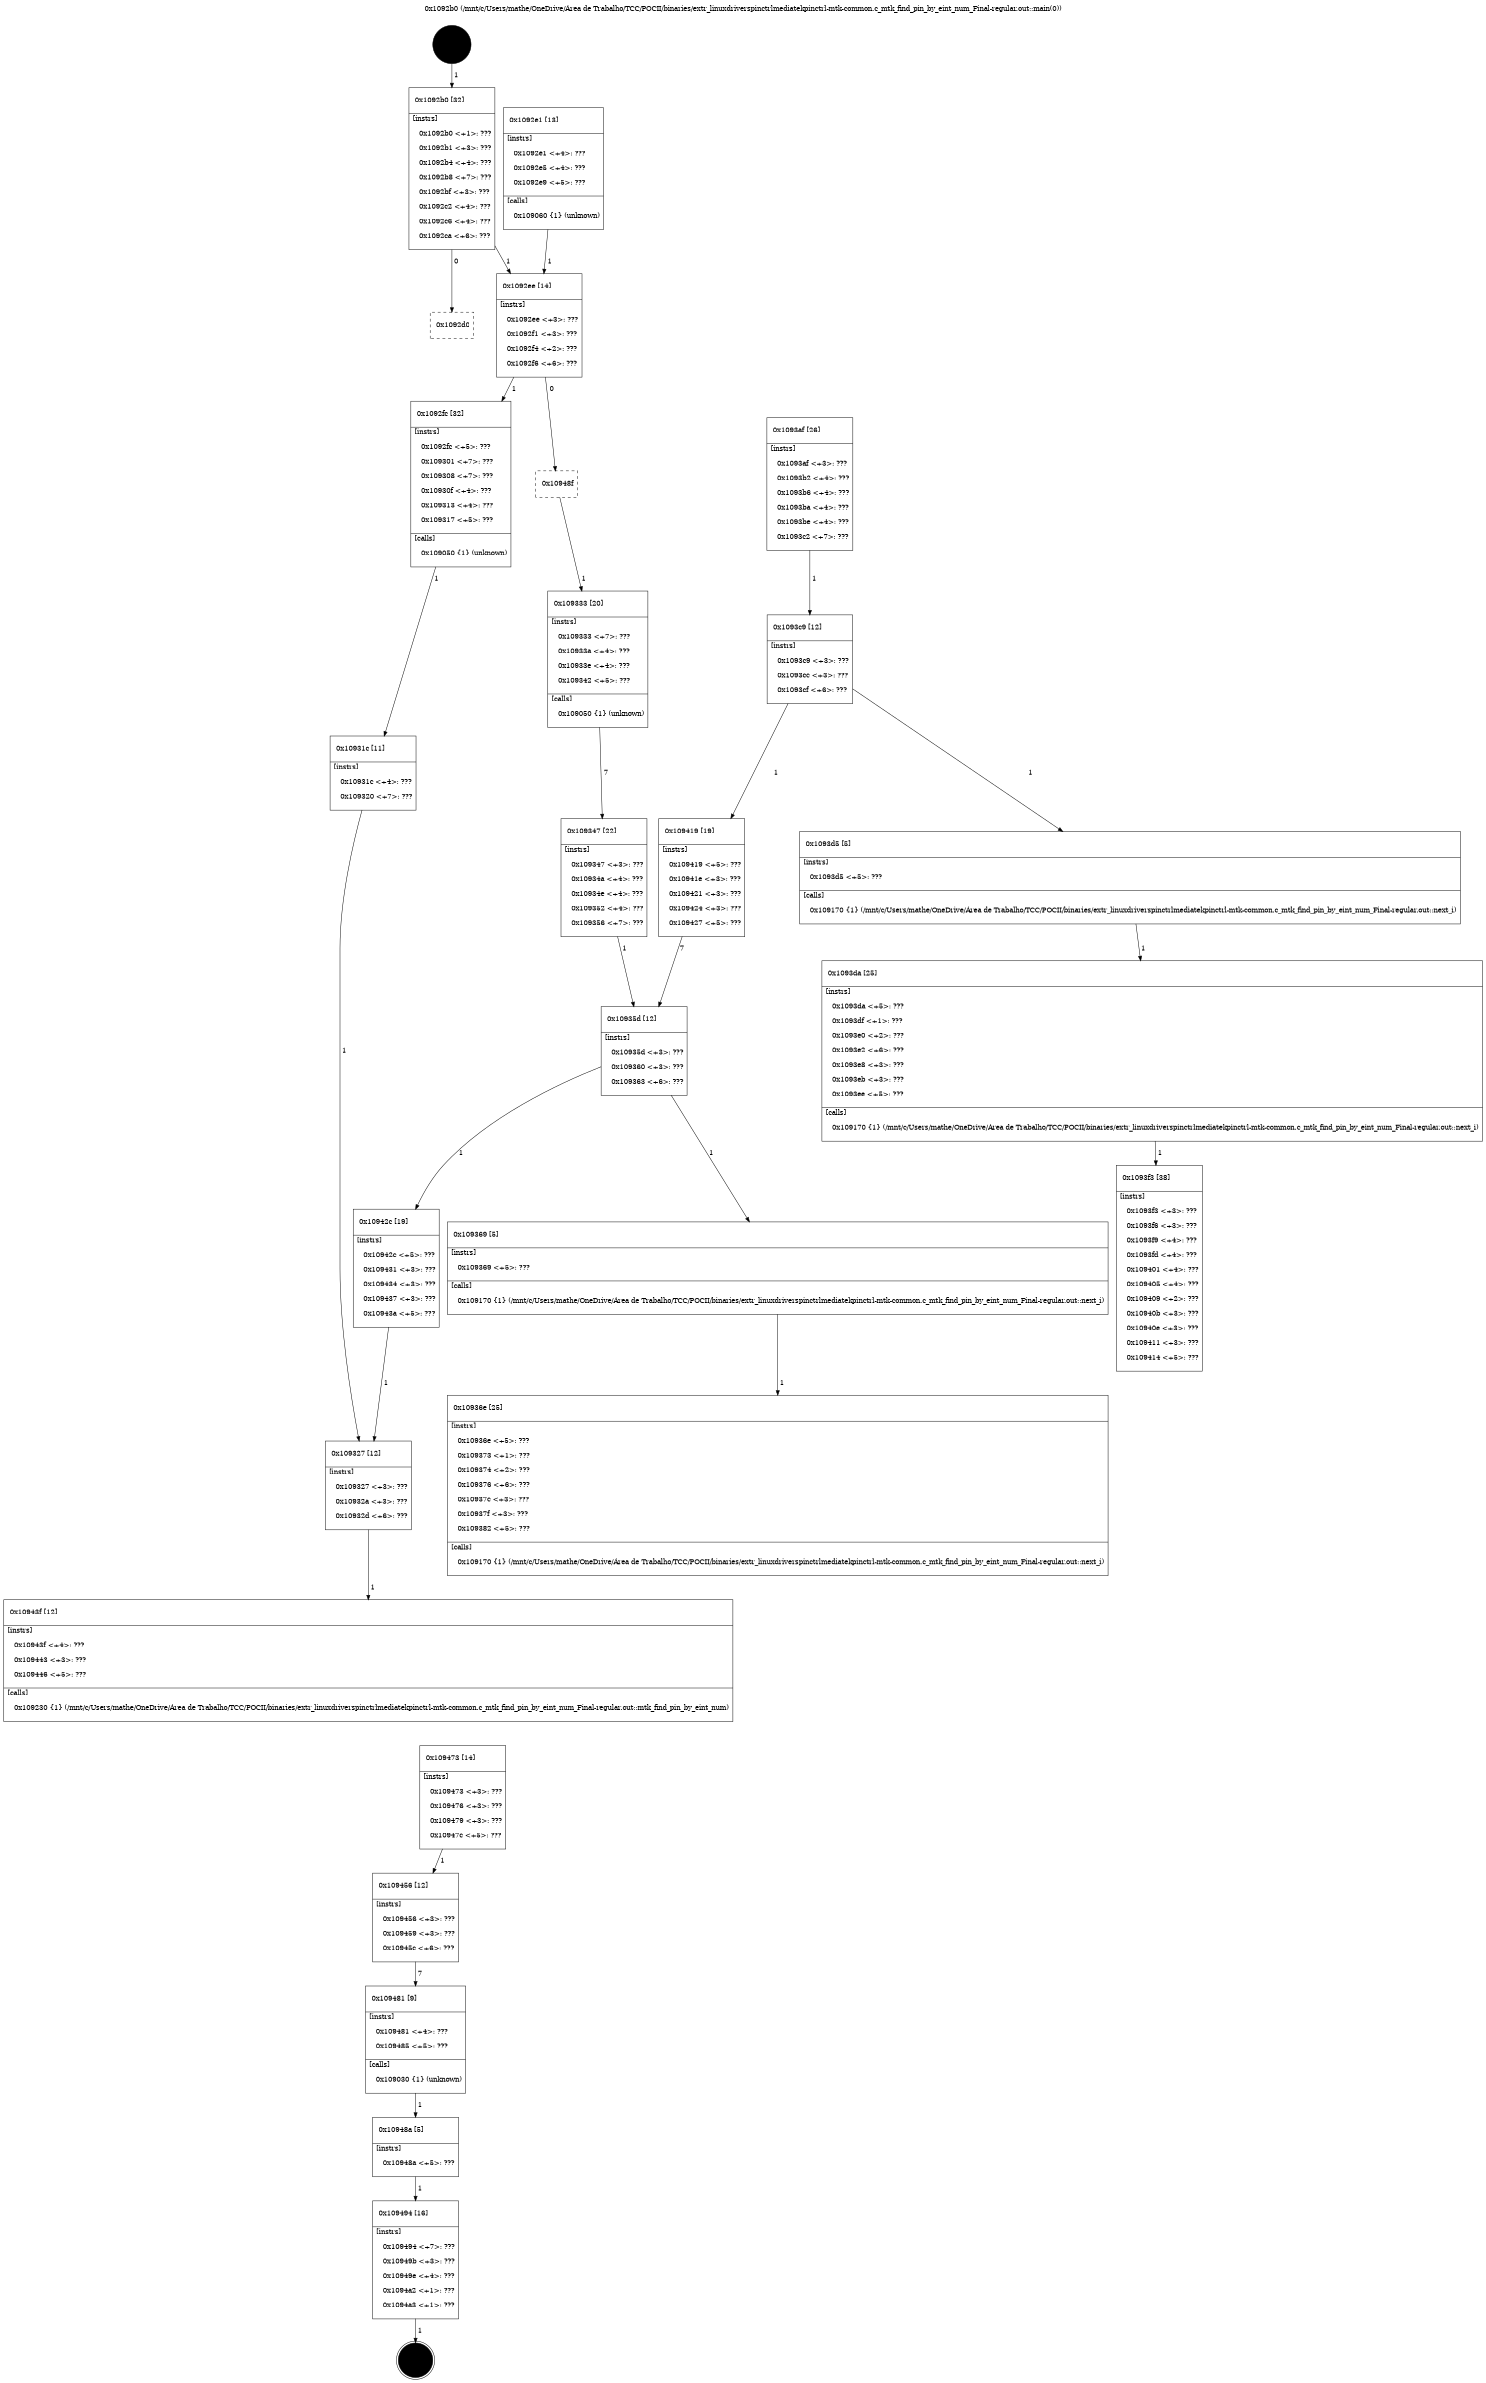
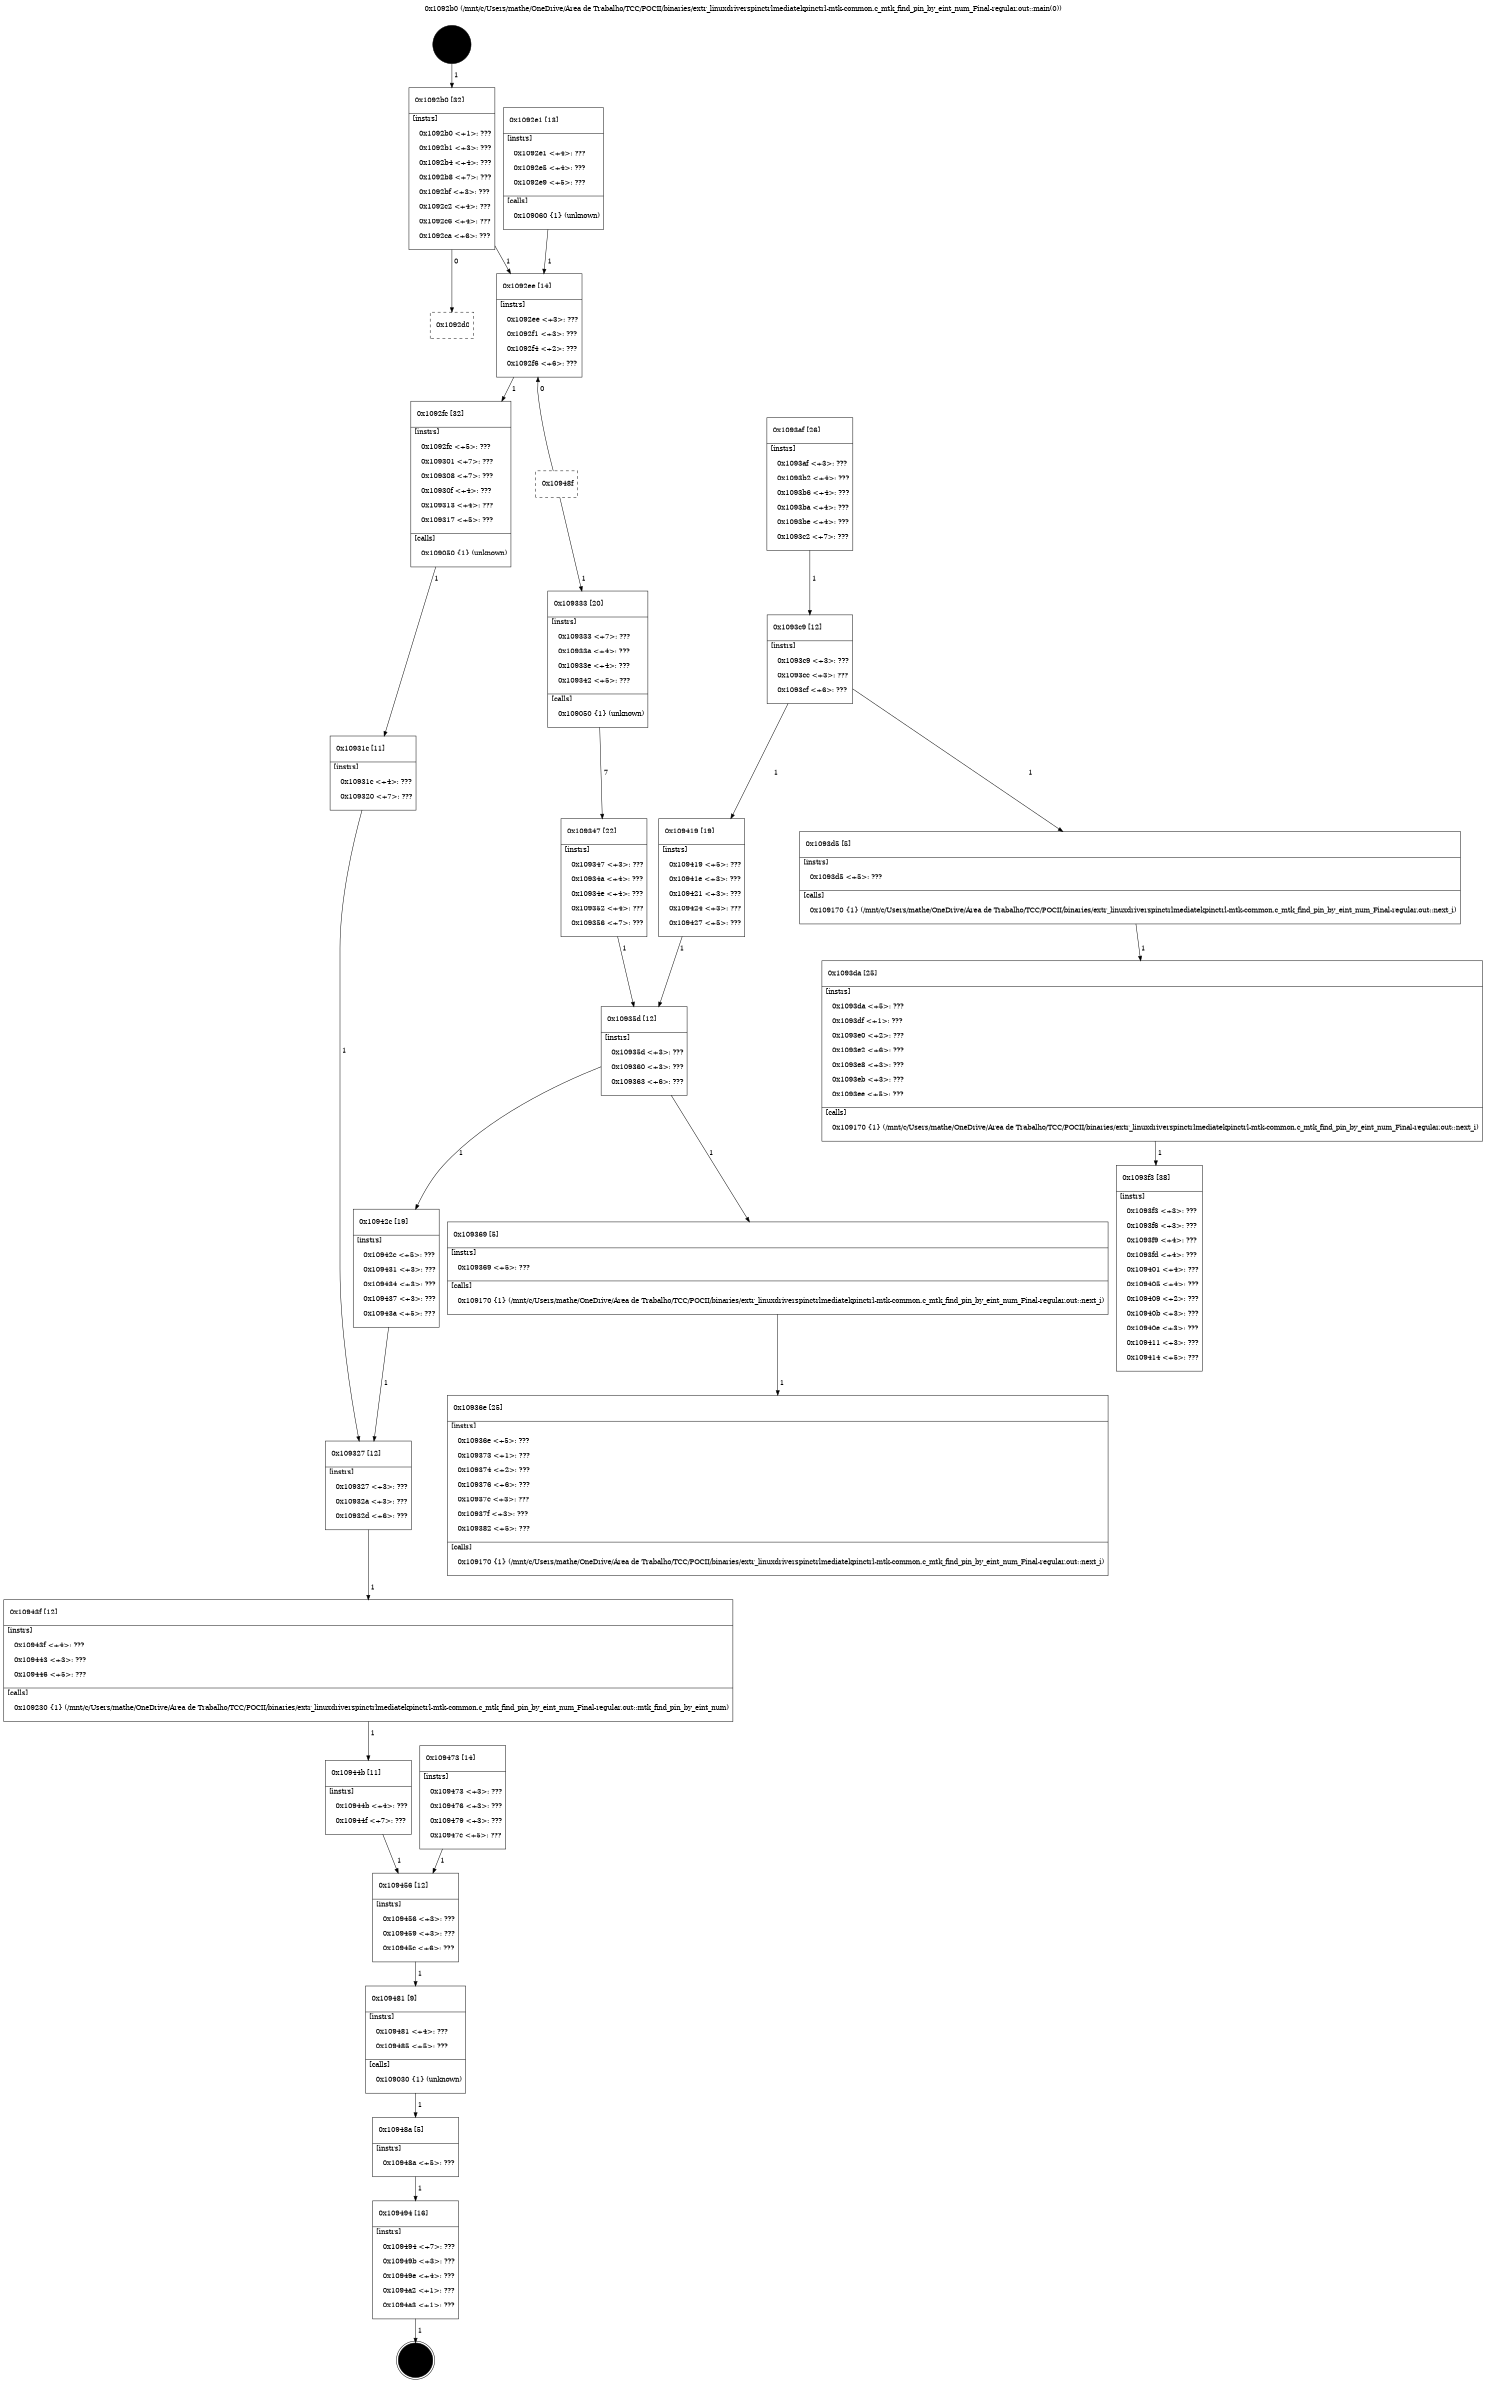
(550, 422) -> (543, 427)
(681, 949) -> (681, 949)
none -> (368, 1797)
(419, 1974) -> (419, 1974)
